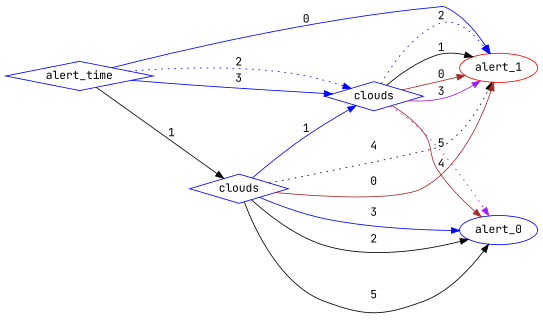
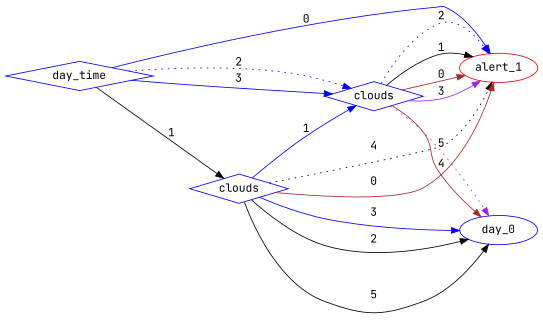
(79, 76) -> (79, 76)
(499, 230) -> (499, 230)
